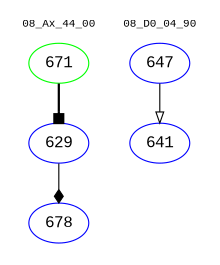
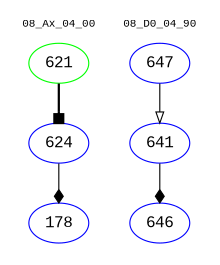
(59, 24) -> (59, 24)
(59, 63) -> (59, 63)
(59, 143) -> (59, 143)
(59, 223) -> (59, 223)
none -> (160, 223)
